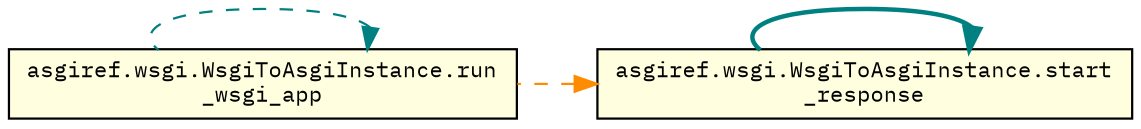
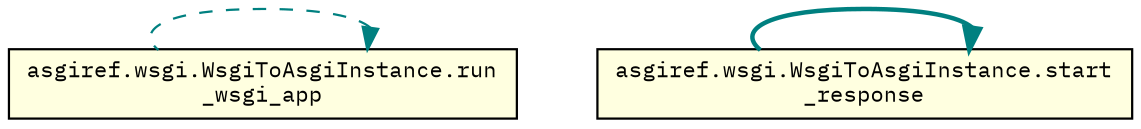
(546, 84) -> none
